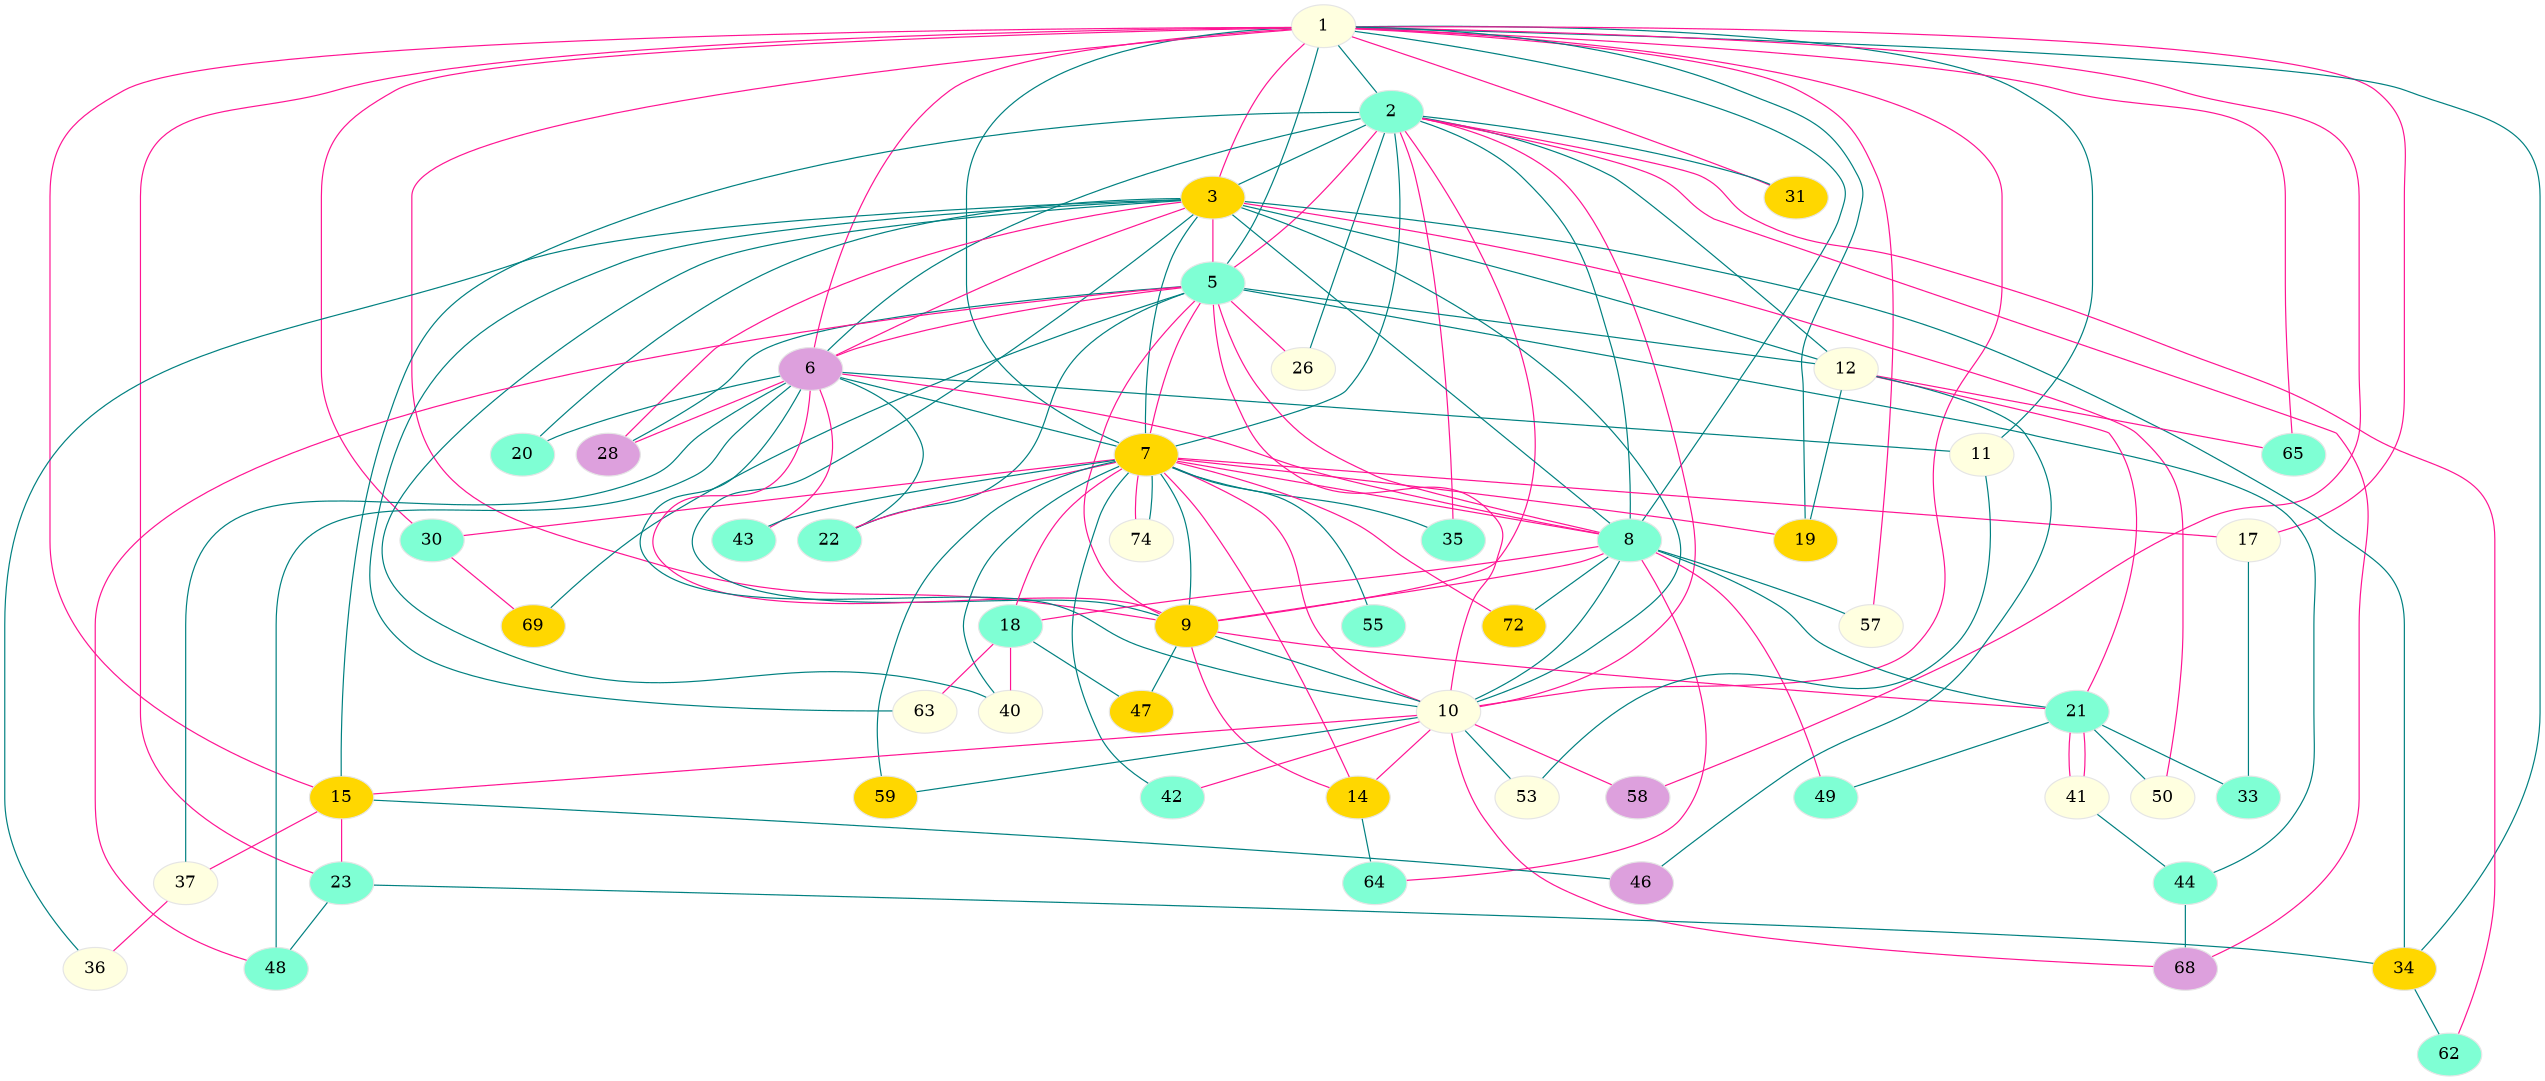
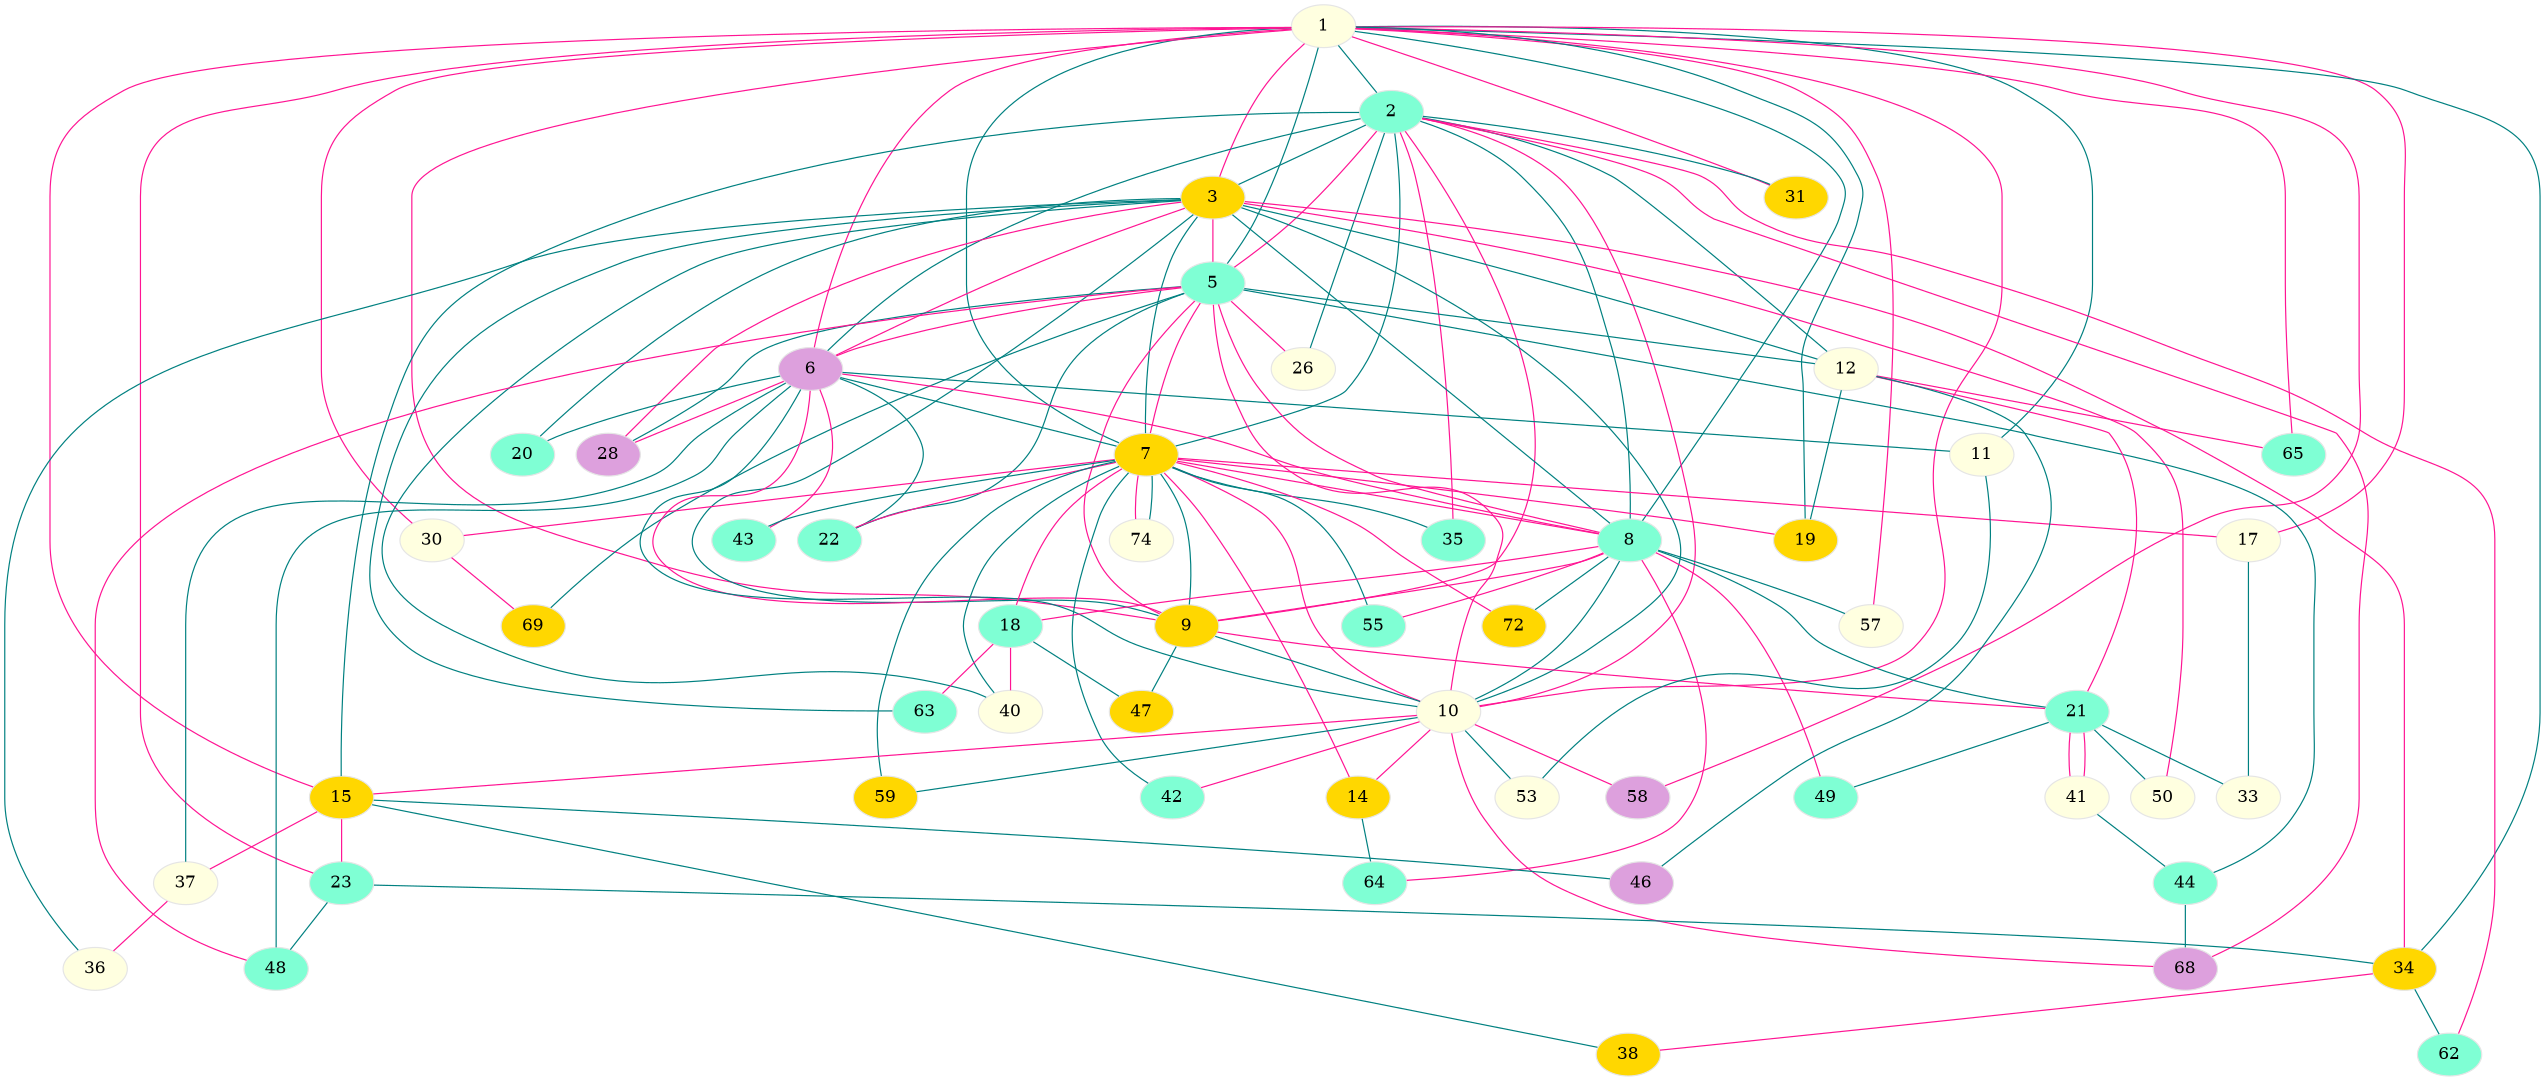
(2024, 364) -> (2024, 364)
(432, 540) -> (432, 540)
none -> (1504, 587)
(925, 712) -> (925, 712)
(1226, 722) -> none
(2248, 797) -> (2248, 797)
none -> (1628, 1055)
